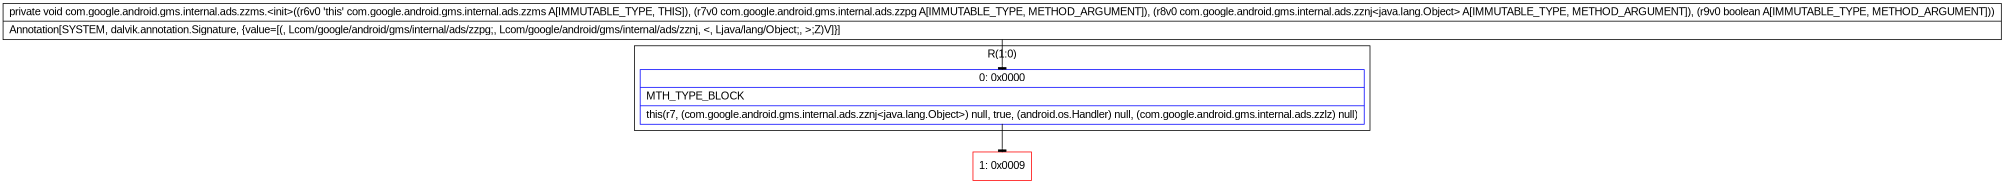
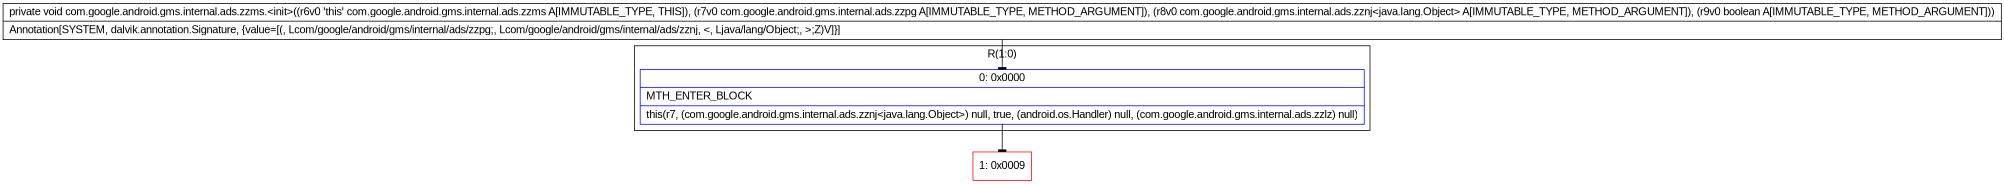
(695, 96) -> (699, 96)
